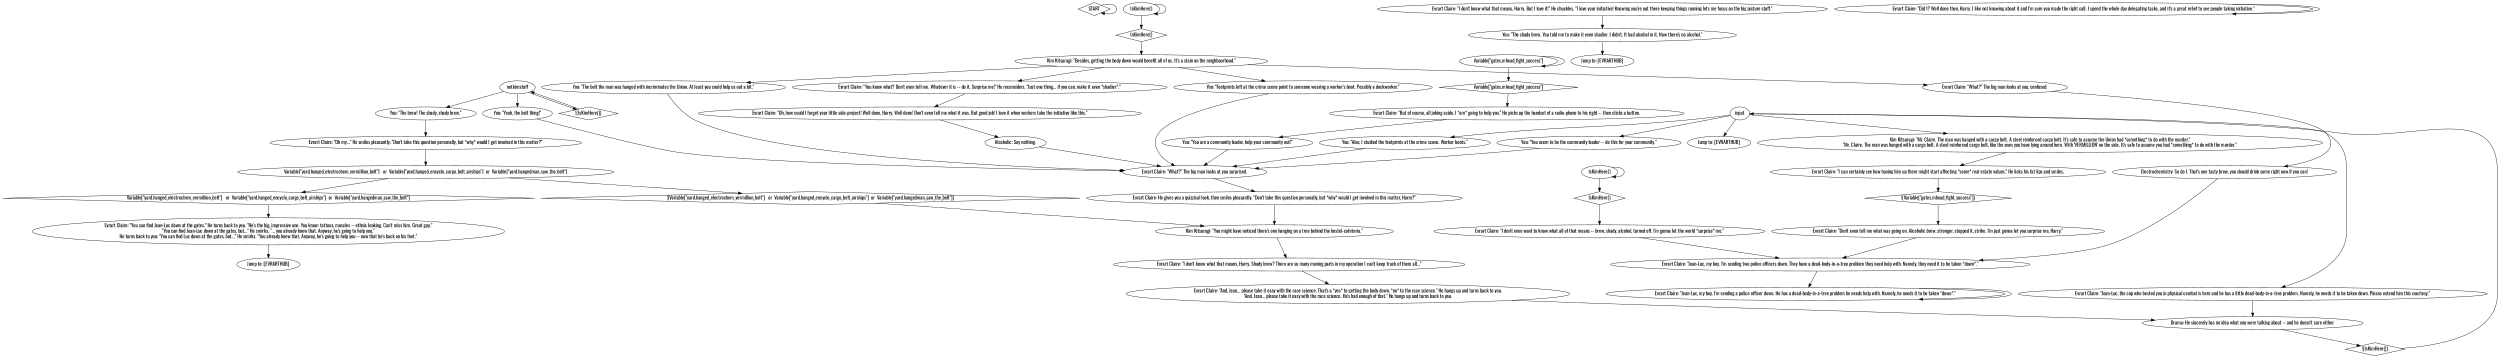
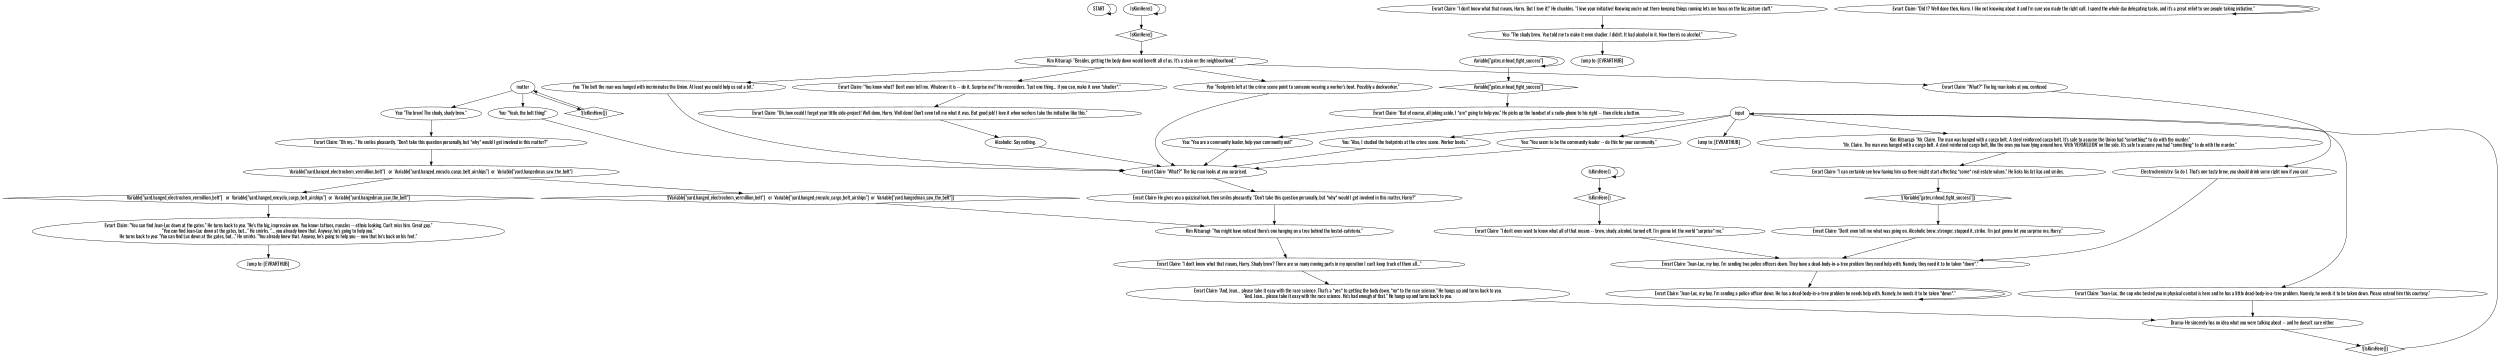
(1094, 9) -> (1099, 9)
(517, 87) -> (523, 87)
